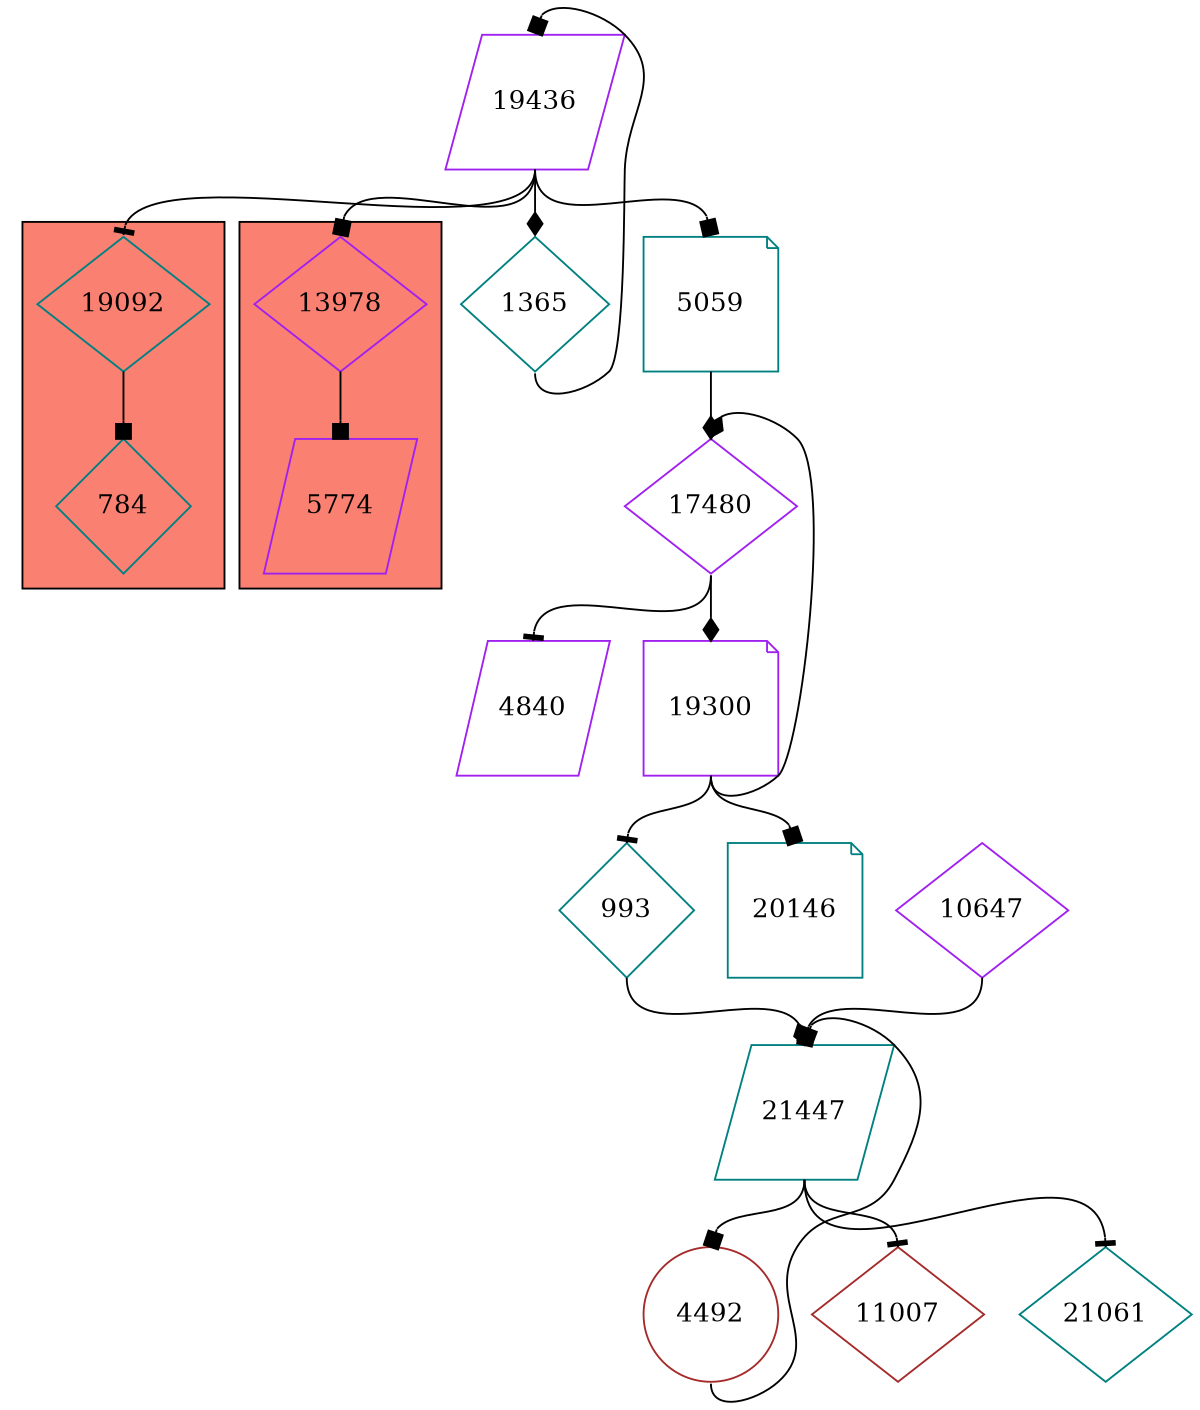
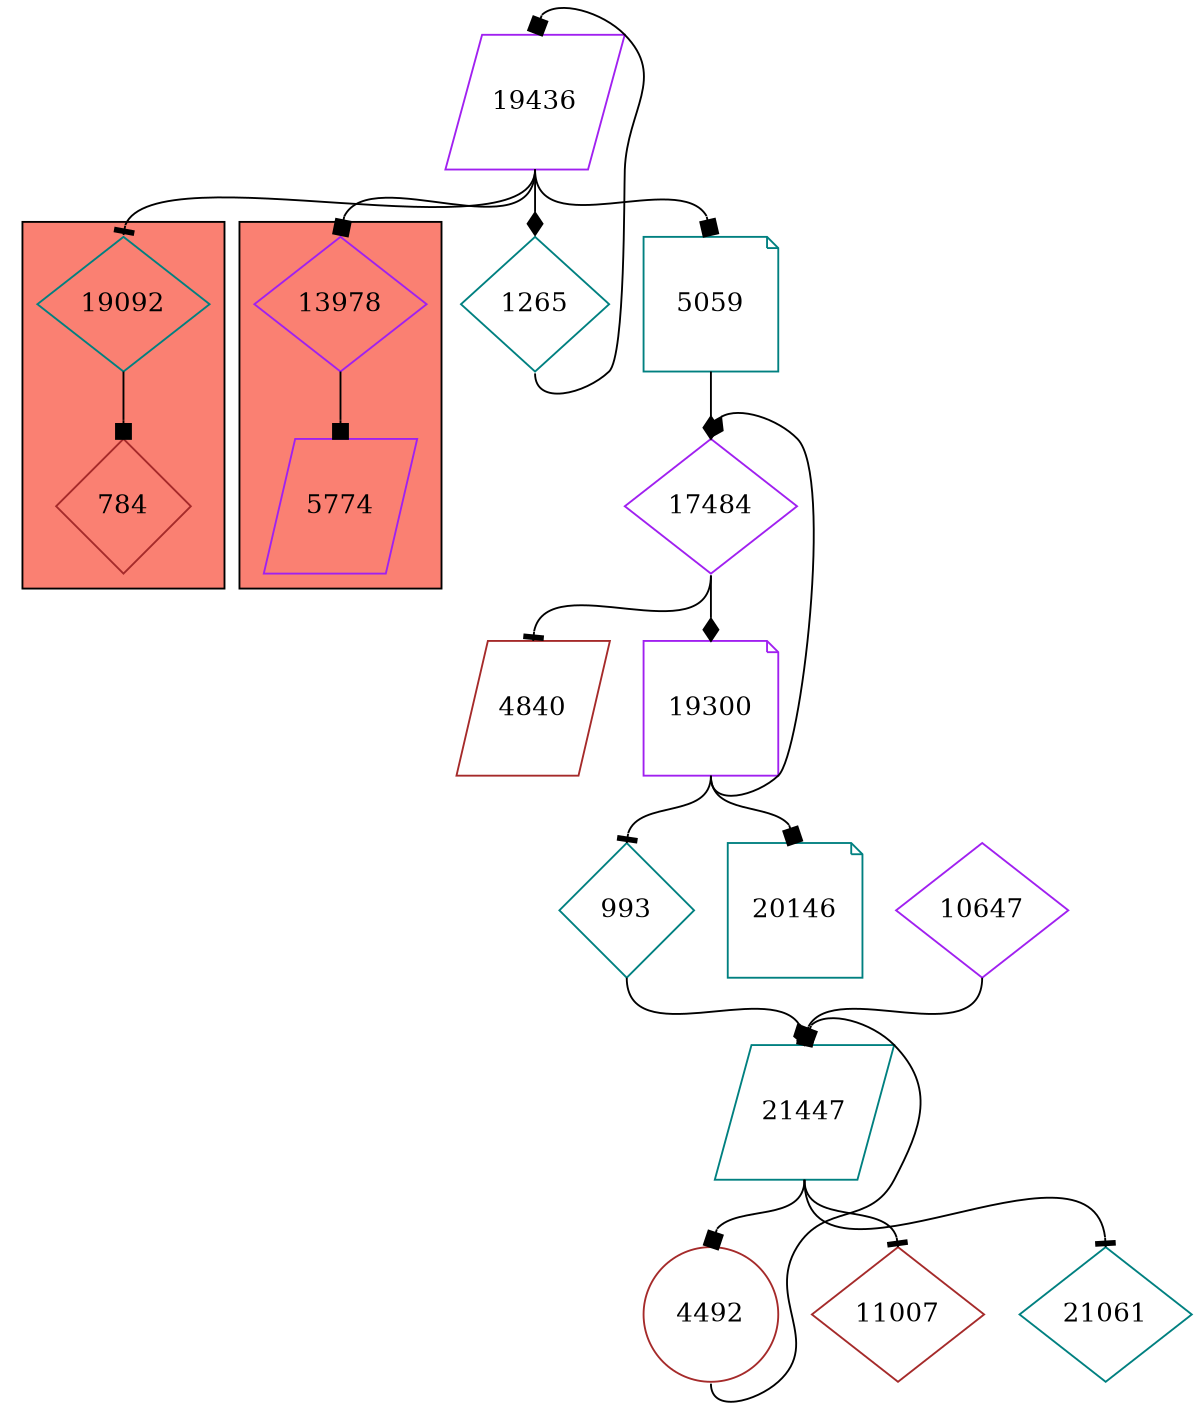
(535, 304) -> (535, 304)
(123, 506) -> (123, 506)
(711, 506) -> (711, 506)
(533, 708) -> (533, 708)
